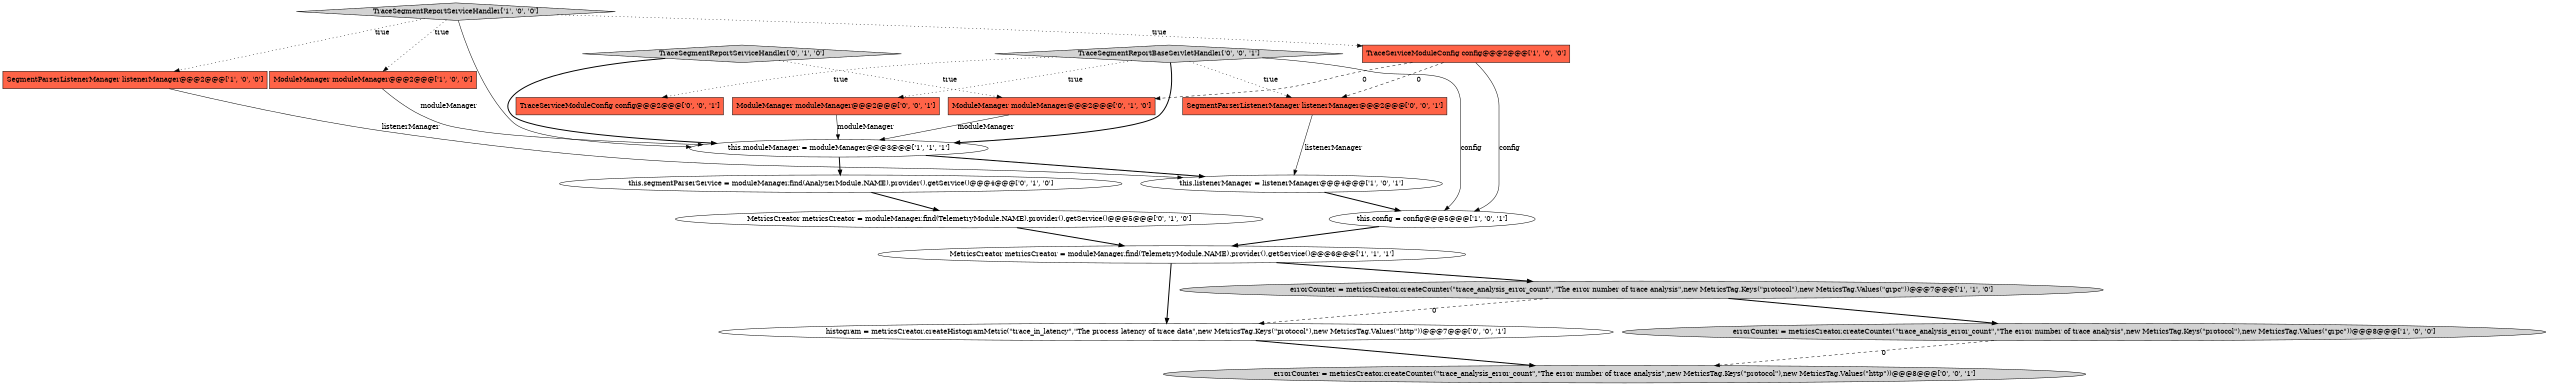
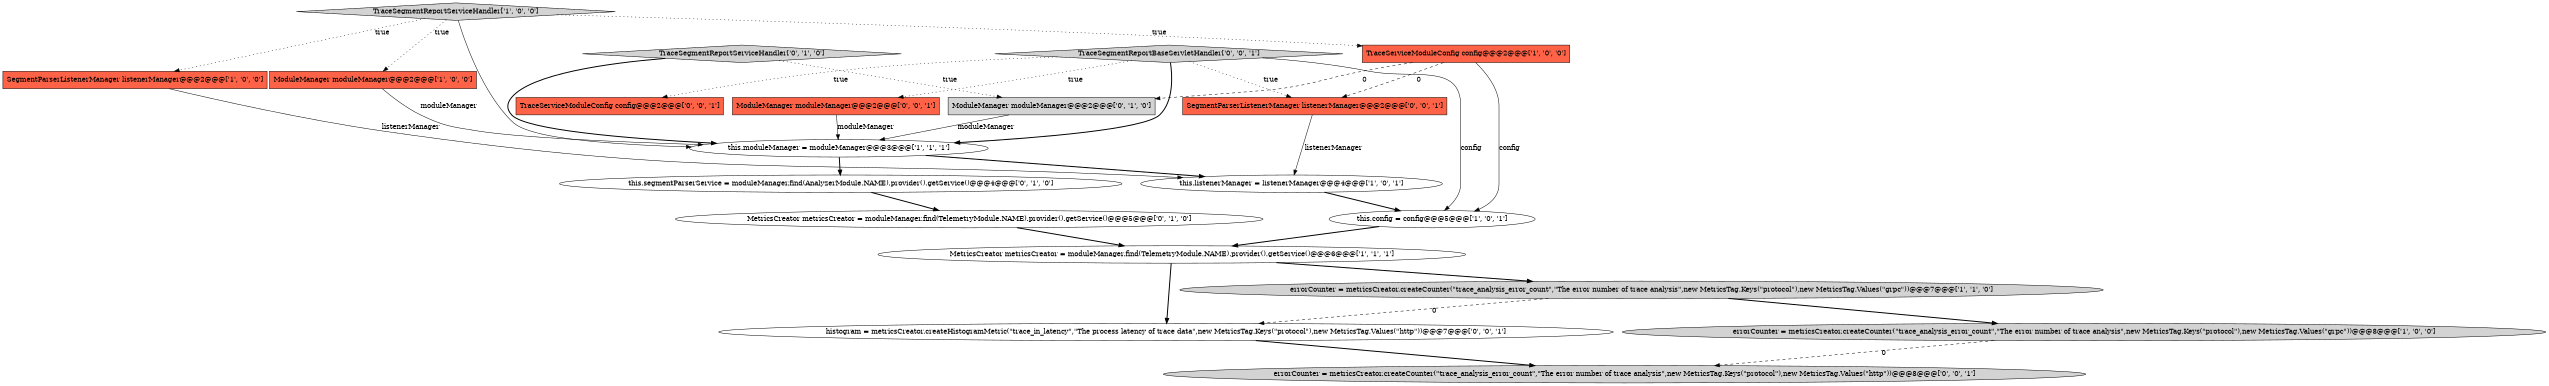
(1052, 106) -> (1052, 106)
